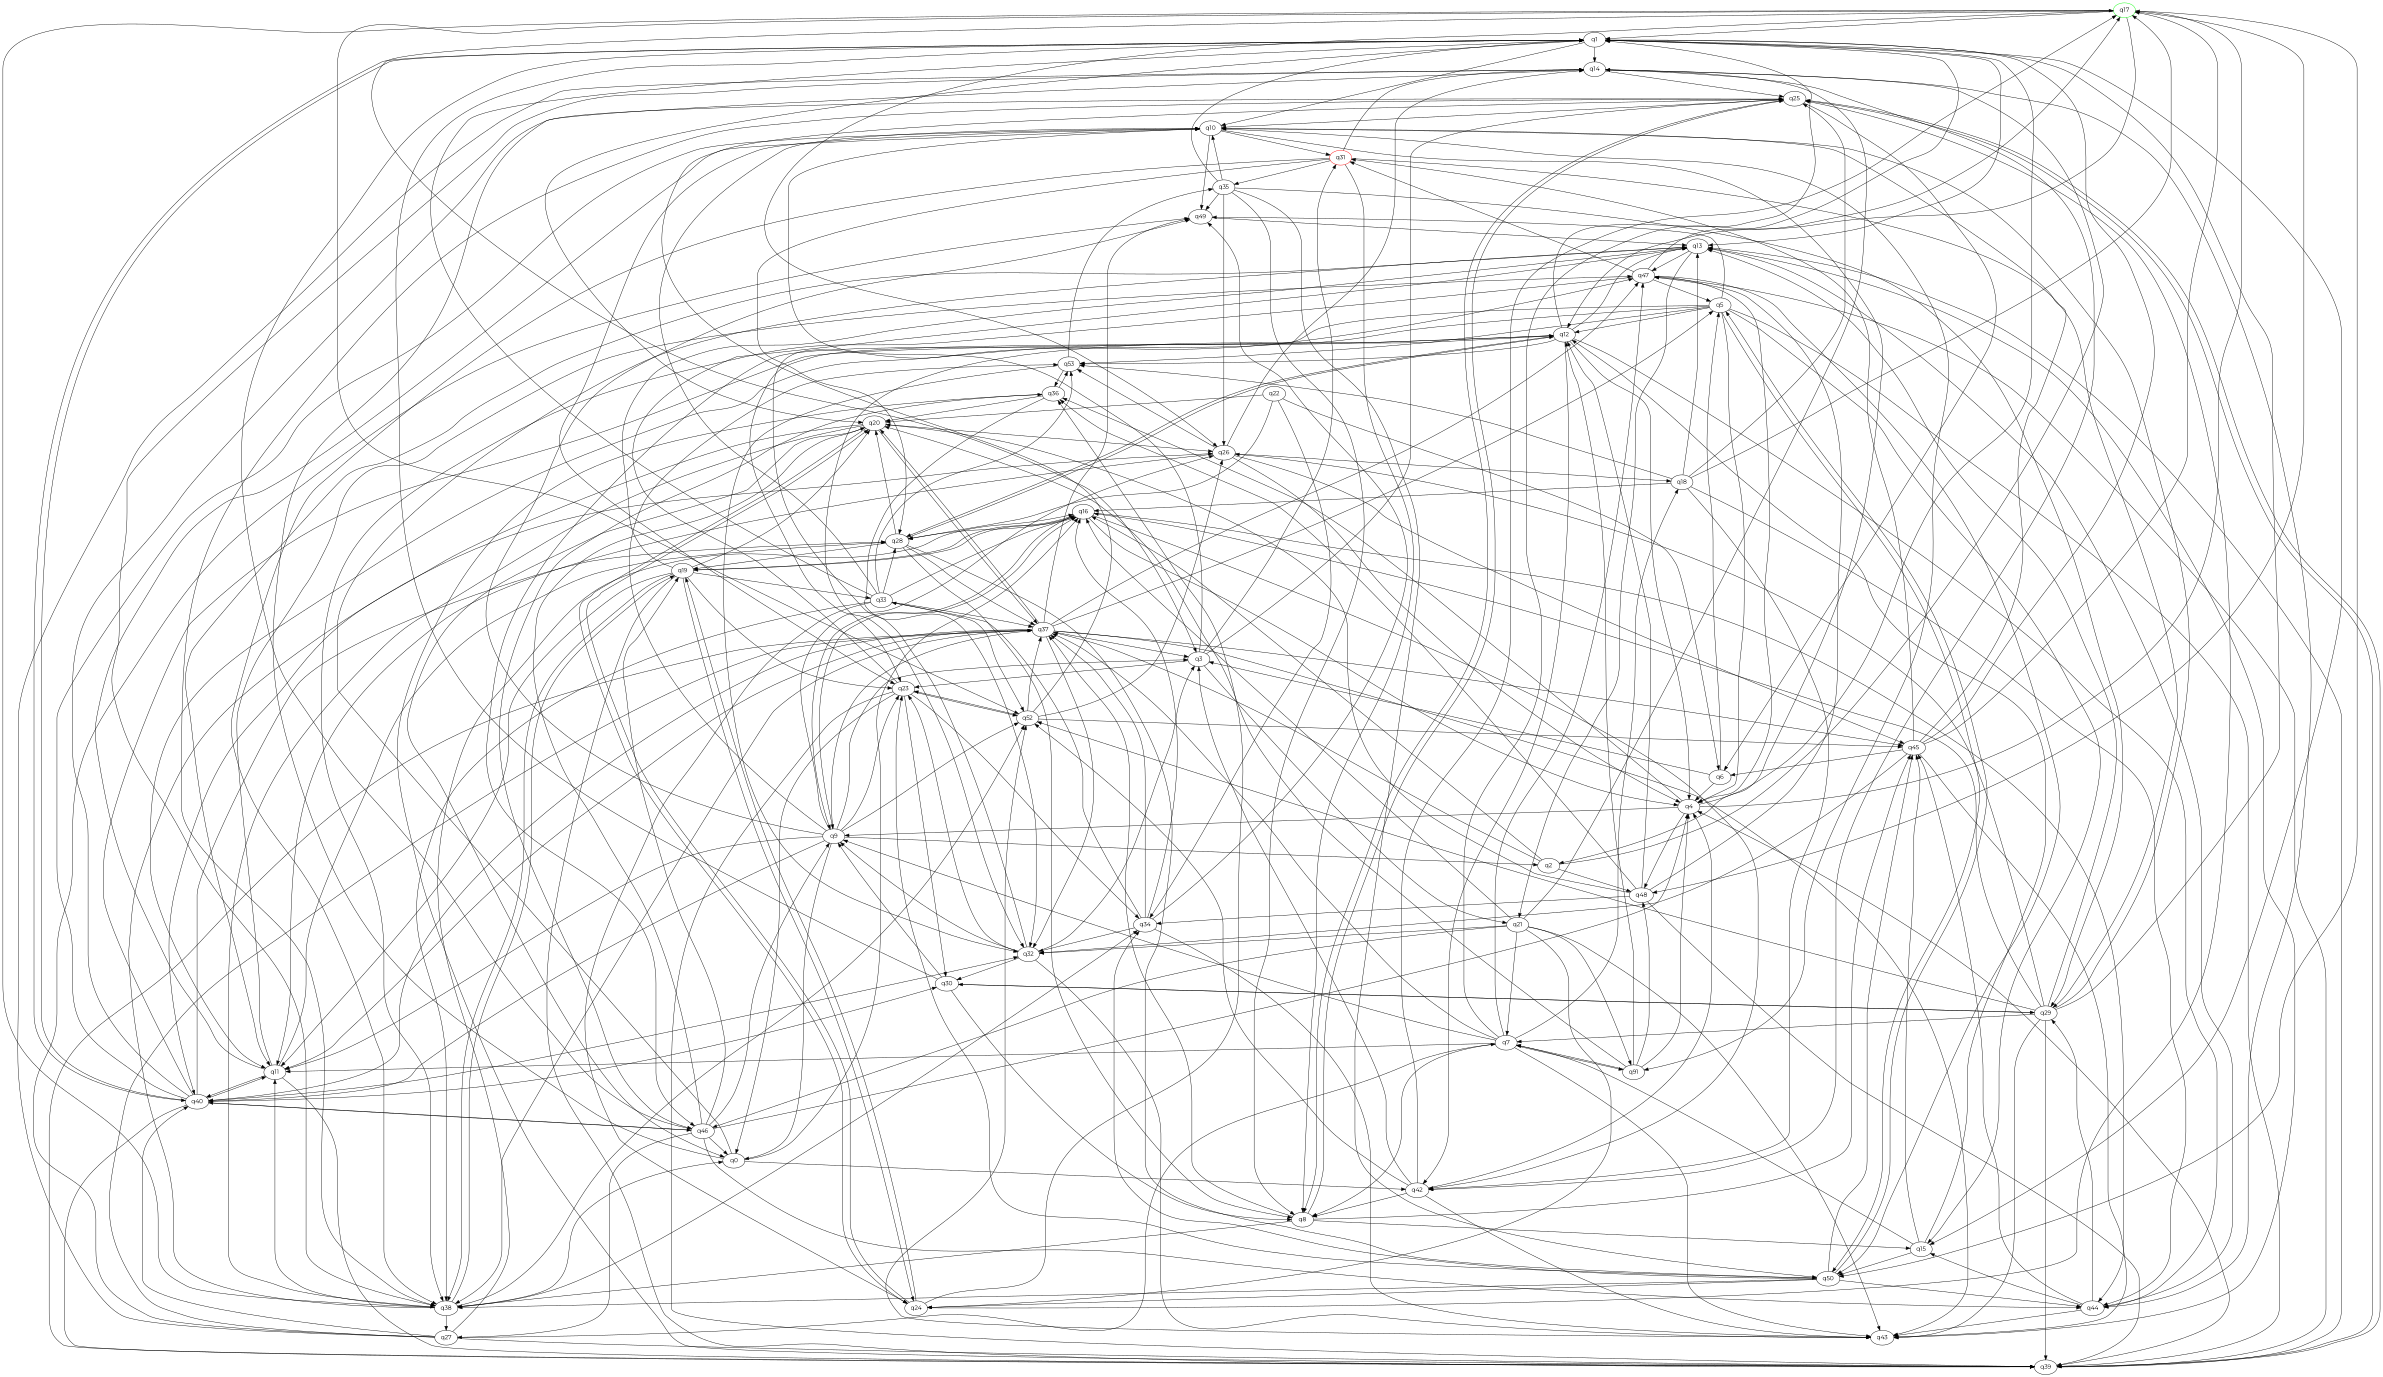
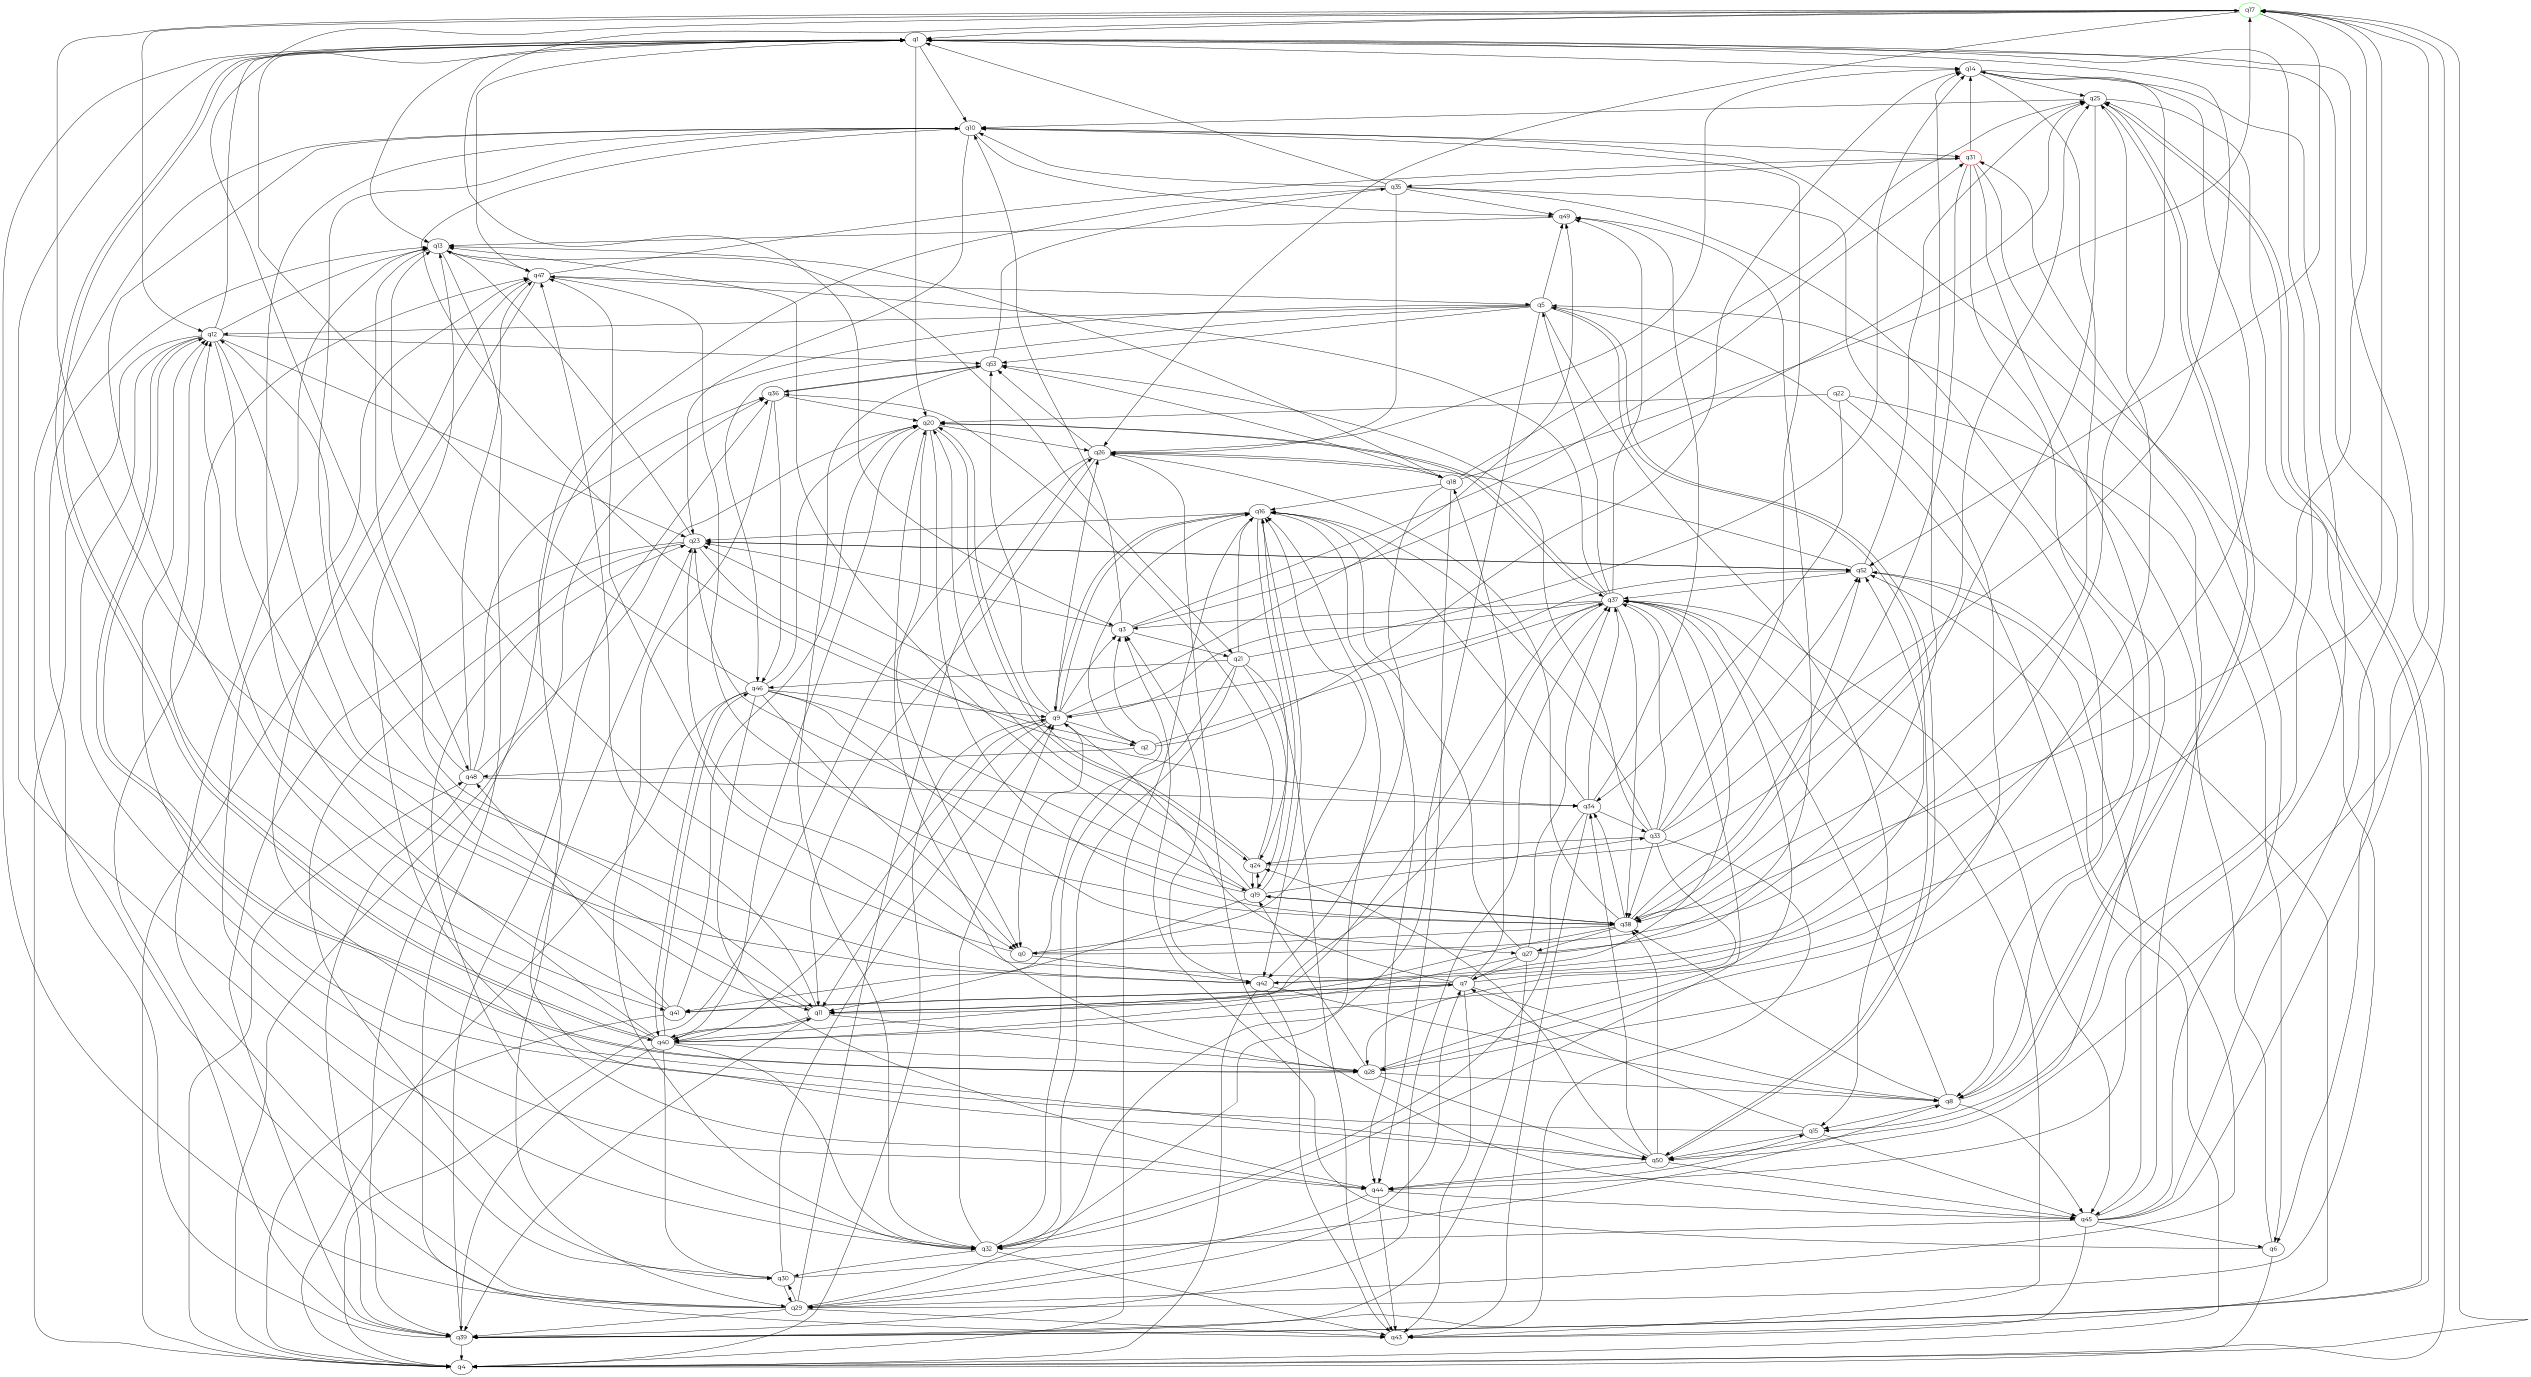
(994, 529) -> (980, 526)
(1512, 979) -> none
(1634, 1072) -> (675, 1013)
(893, 1349) -> (1364, 1315)
